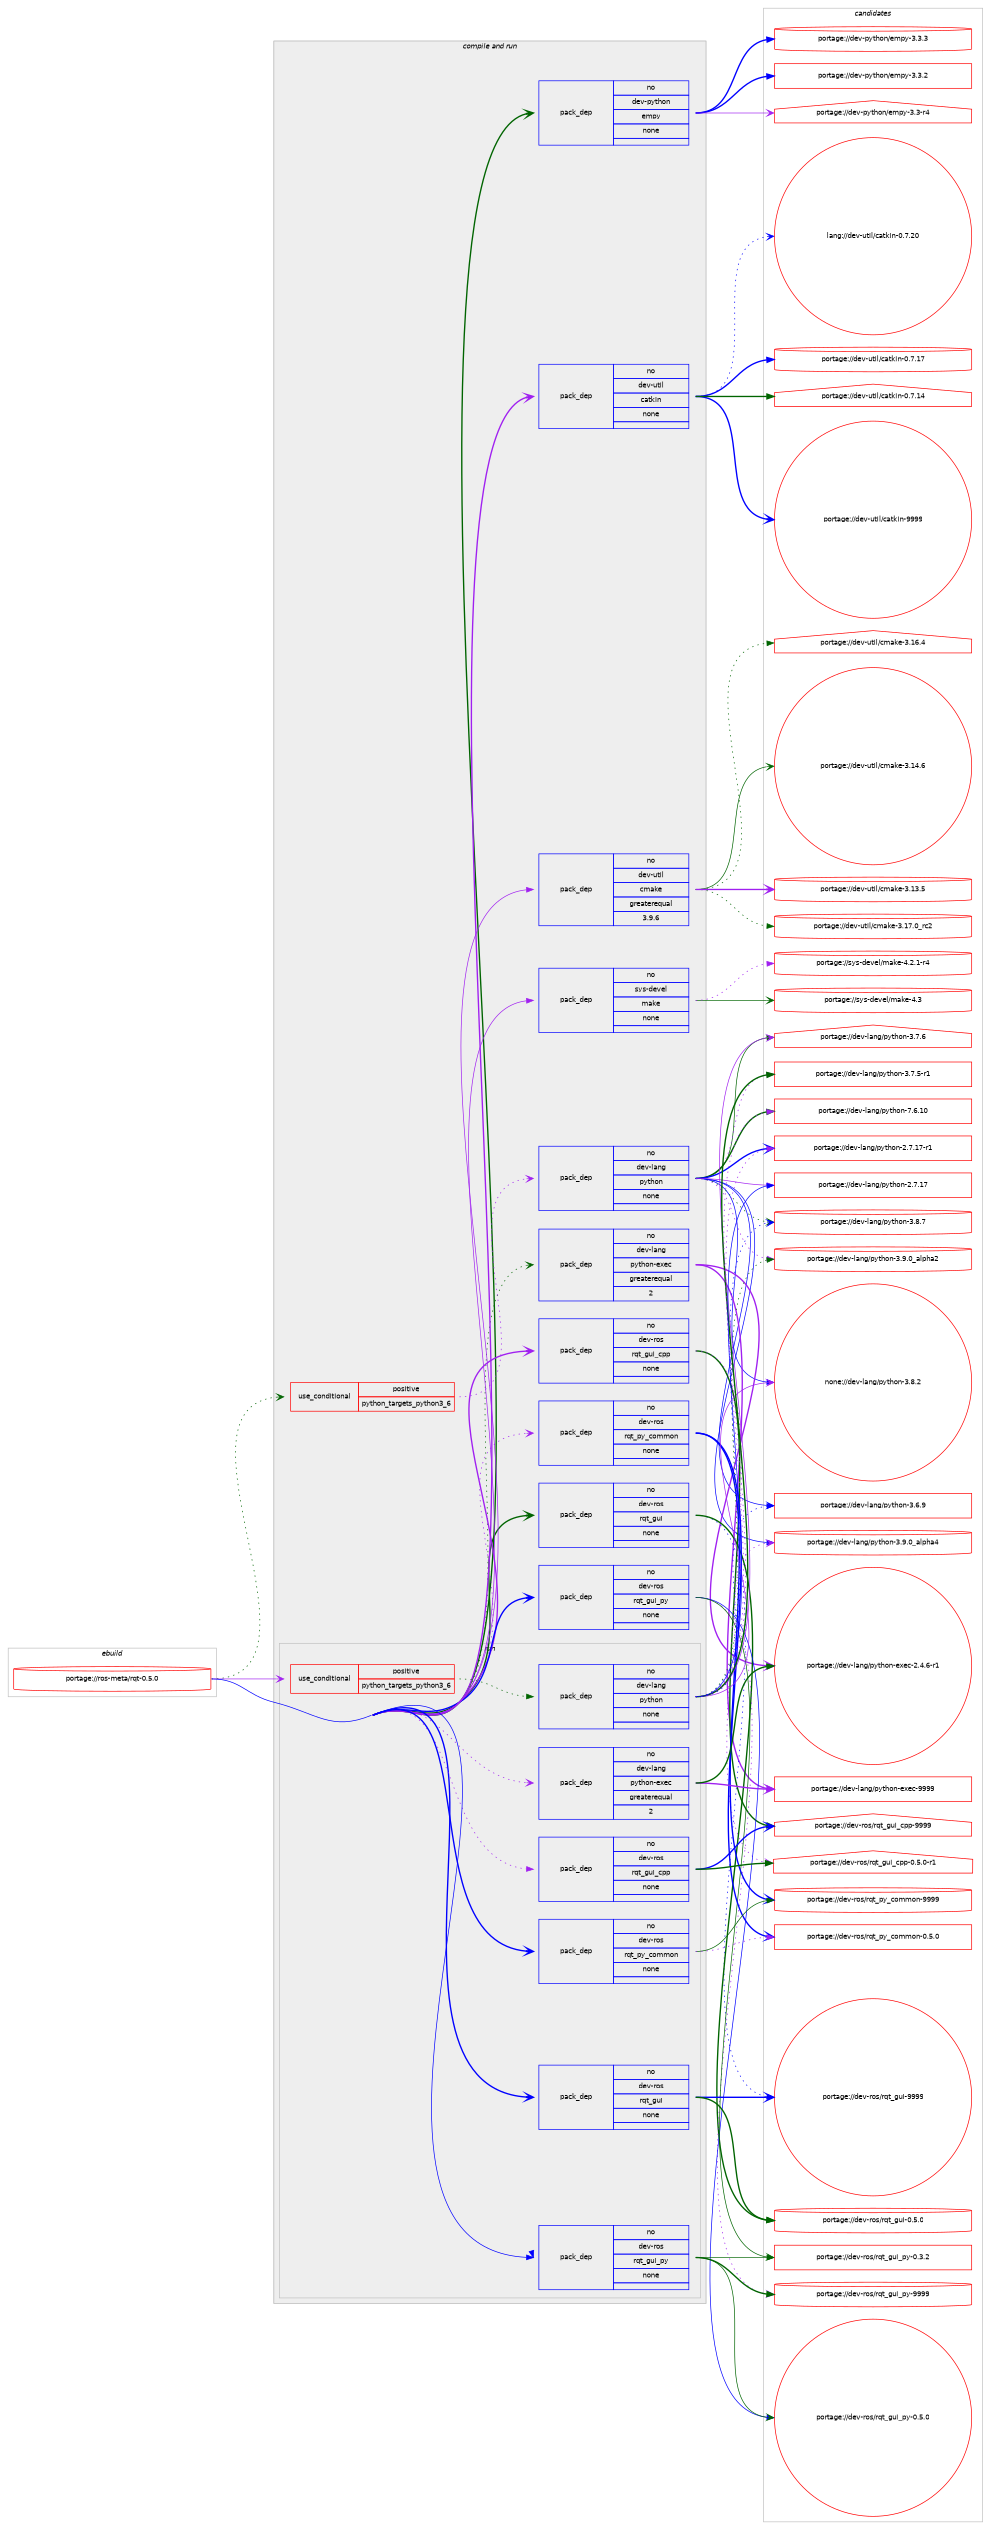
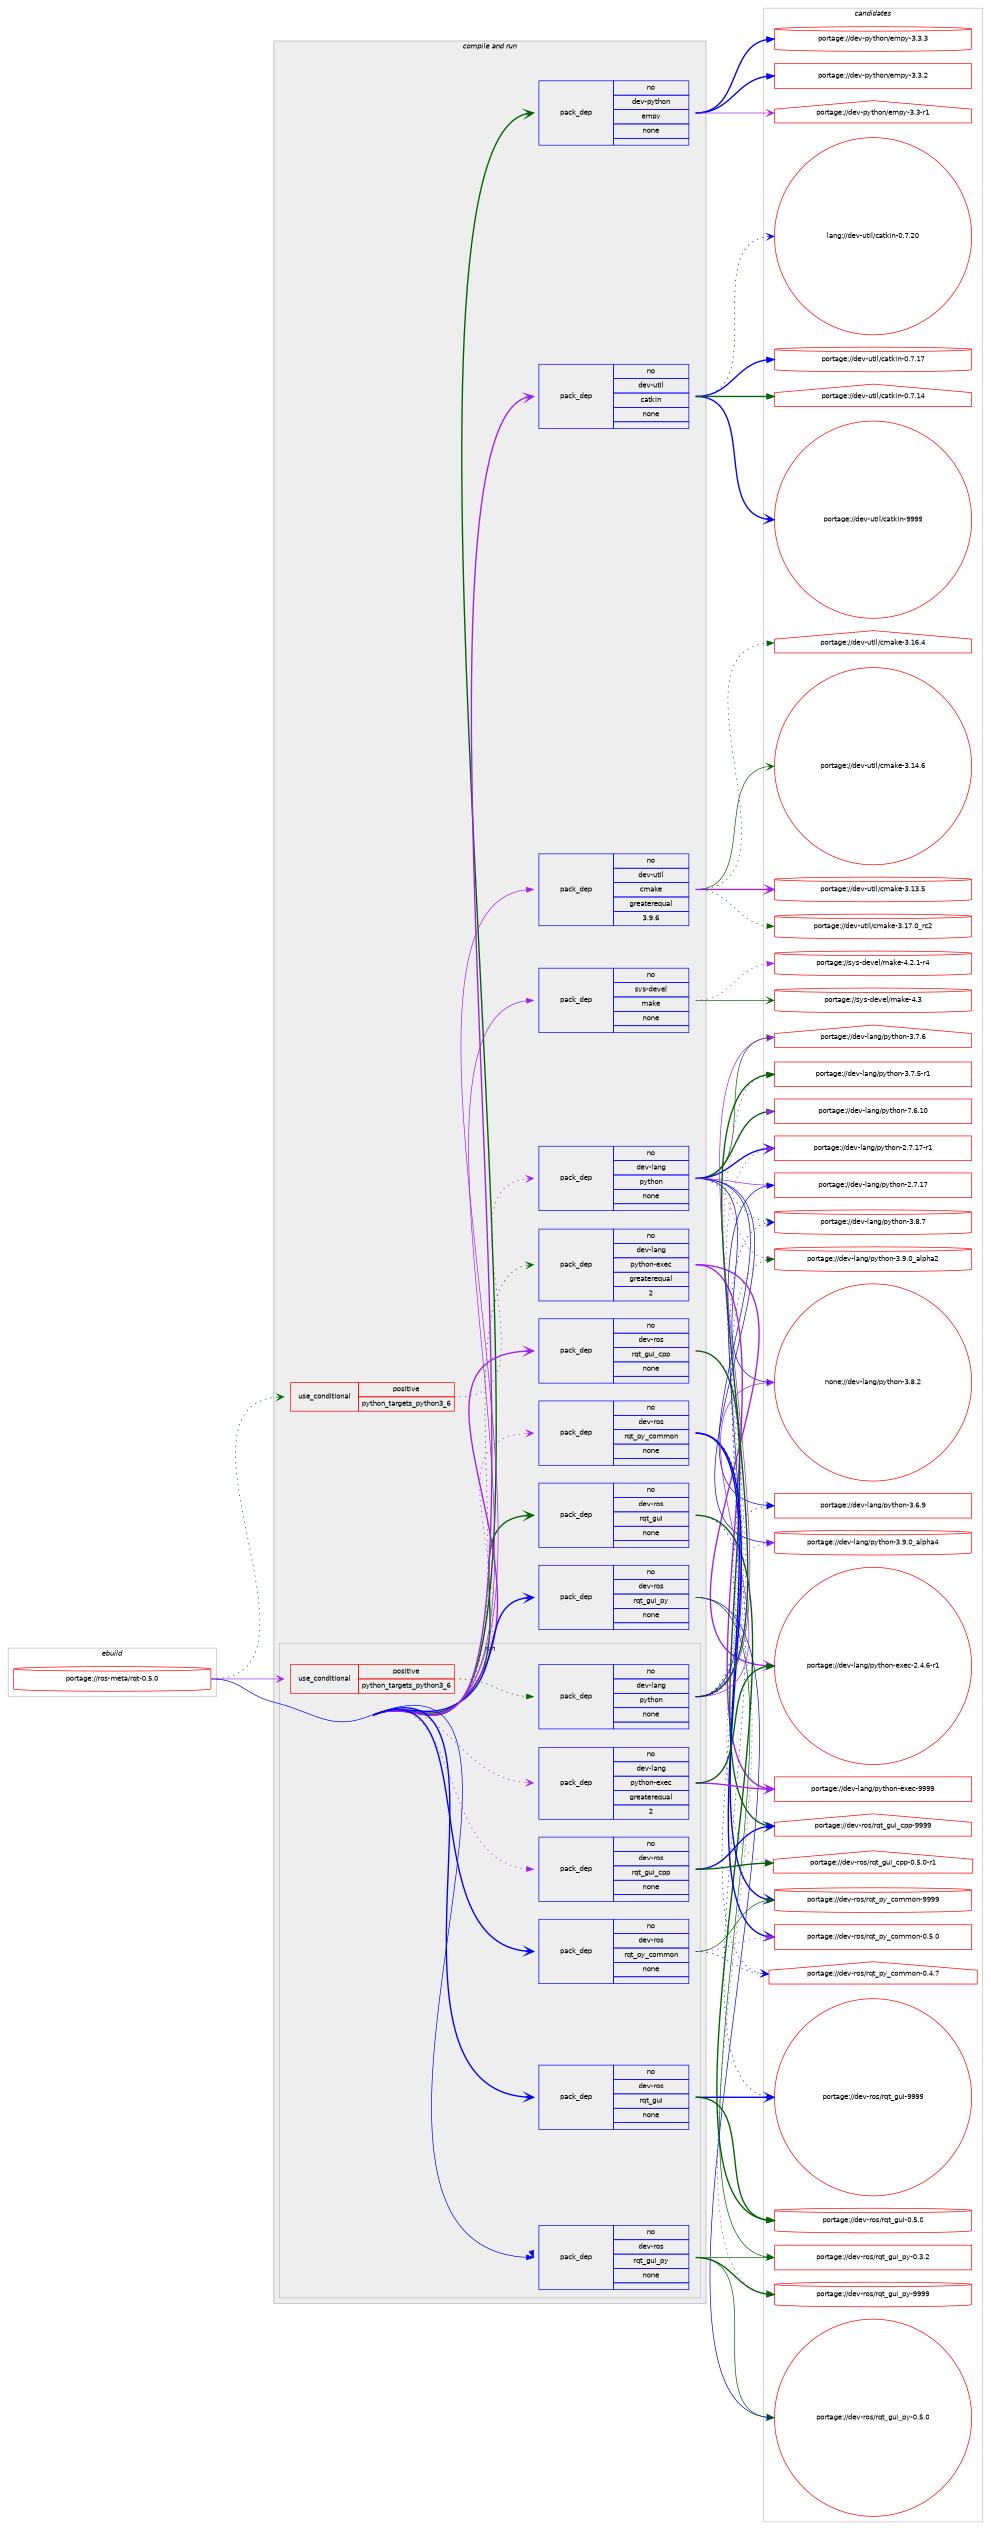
(873, 113) -> (873, 113)
none -> (873, 1974)
